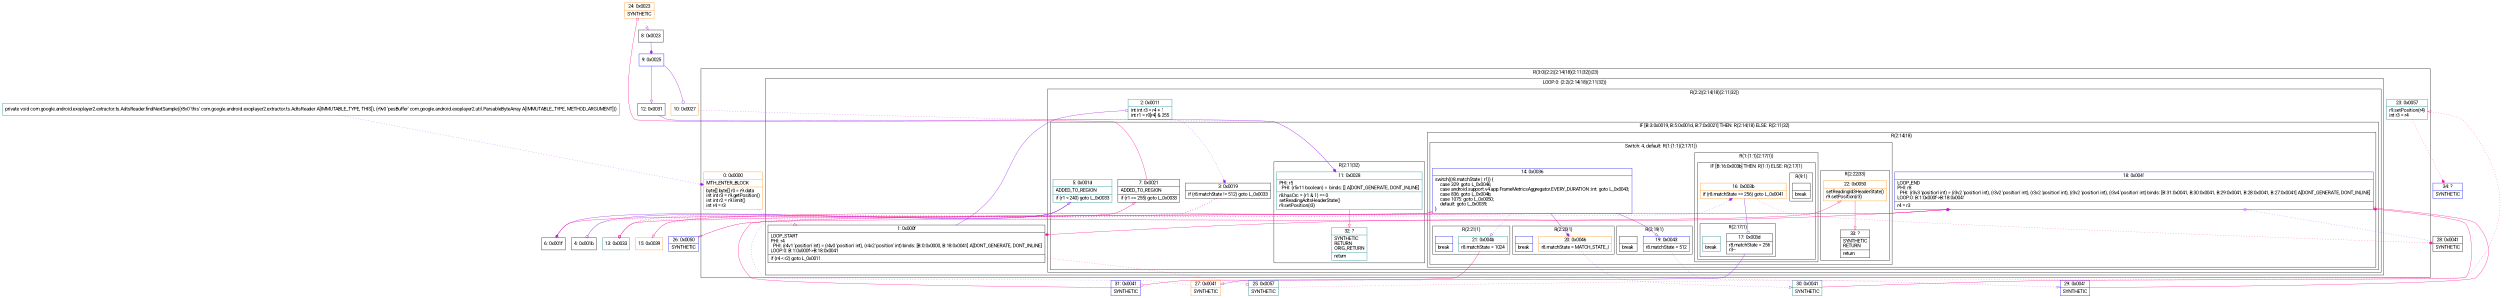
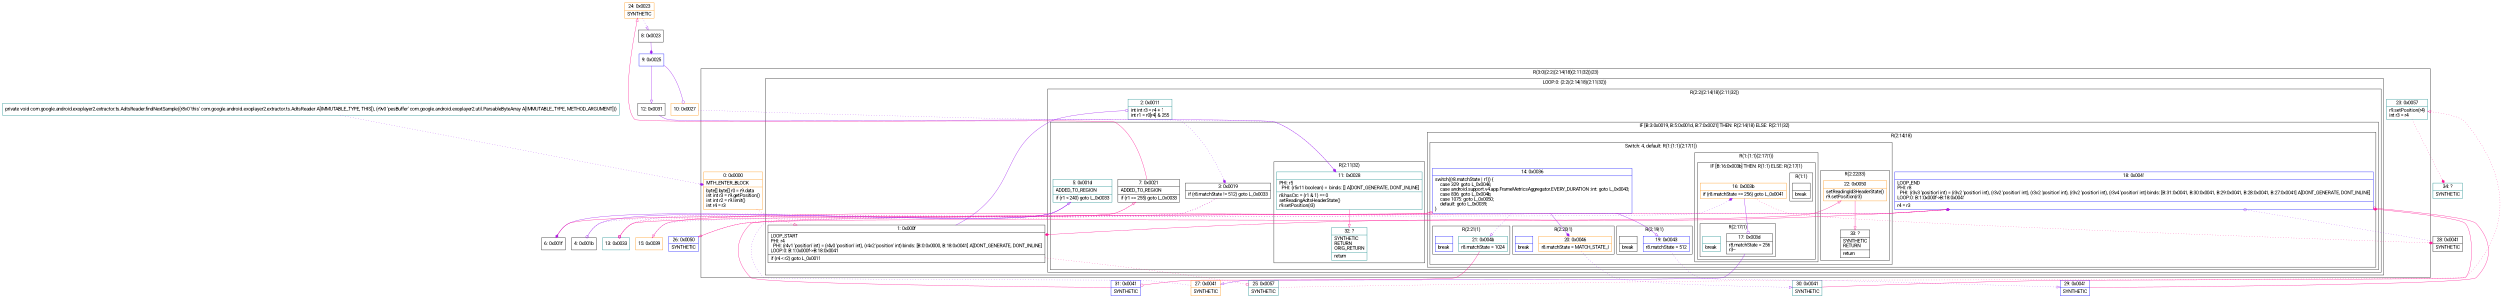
(858, 121) -> (858, 121)
(1801, 177) -> (1801, 177)
(2448, 191) -> (2448, 191)
